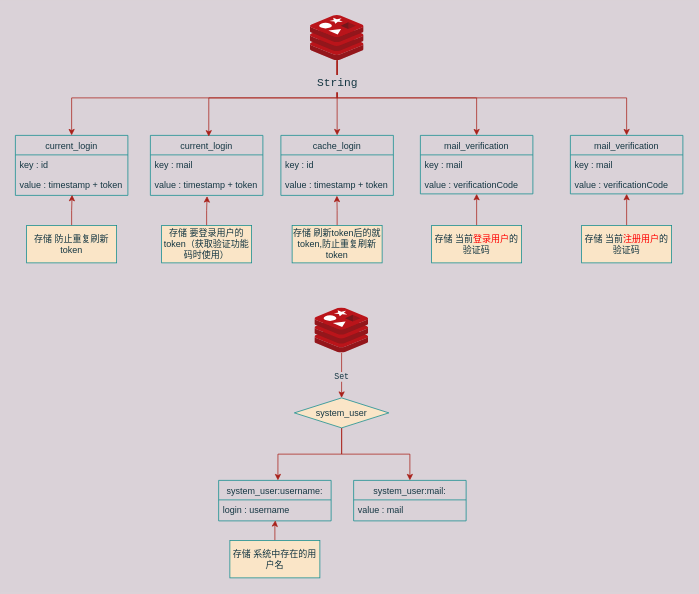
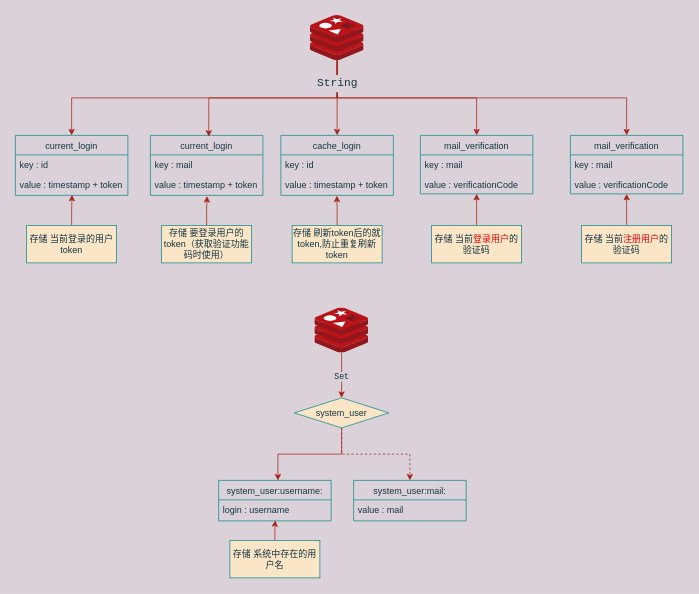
(72, 244) -> (72, 244)
(387, 454) -> (387, 454)
